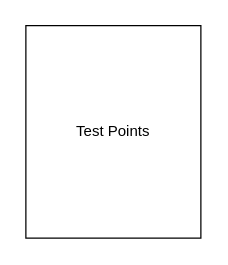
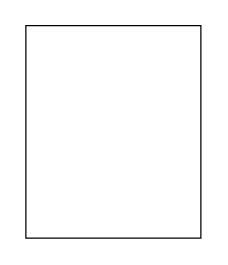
(113, 132) -> none
